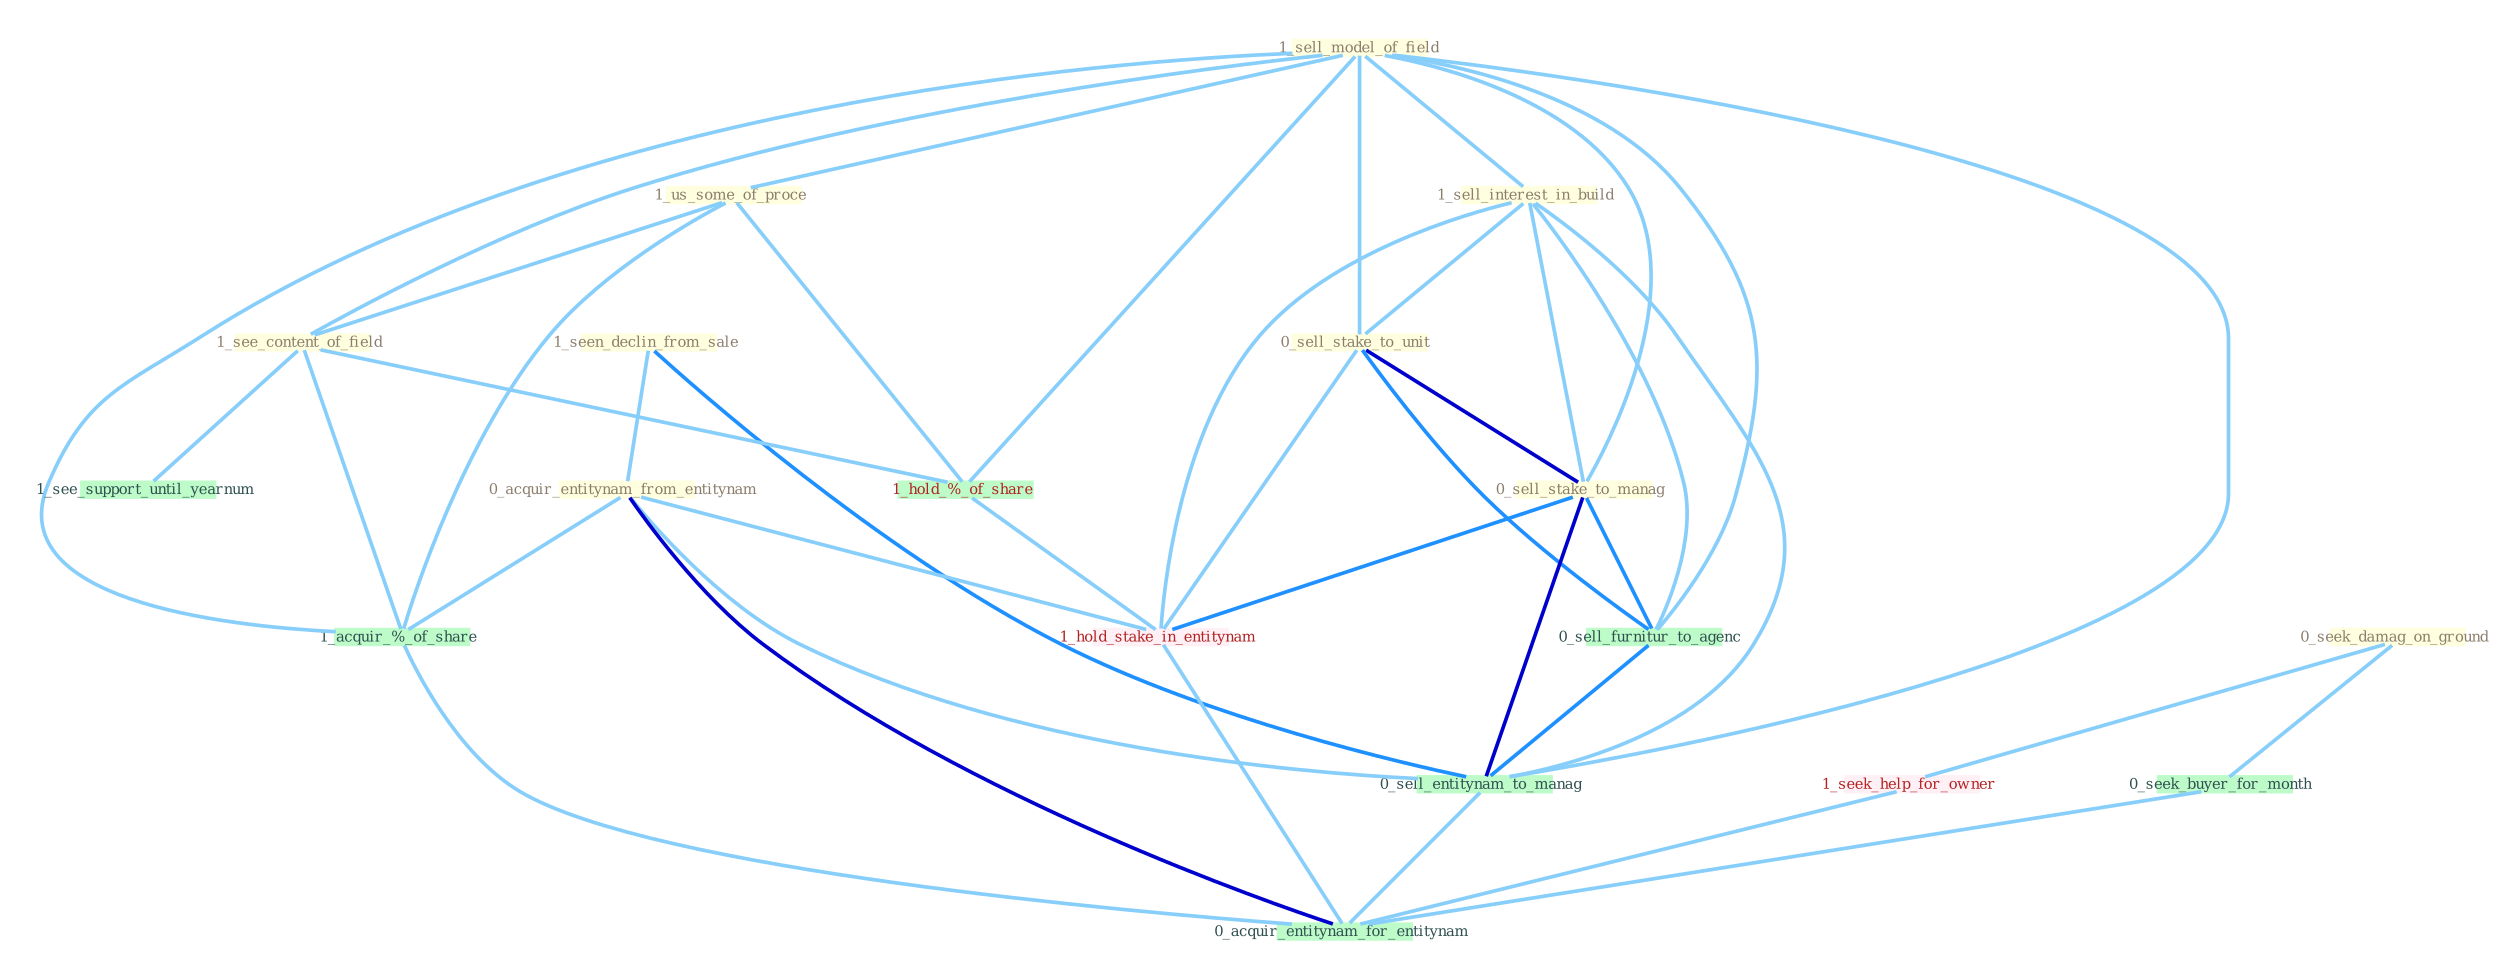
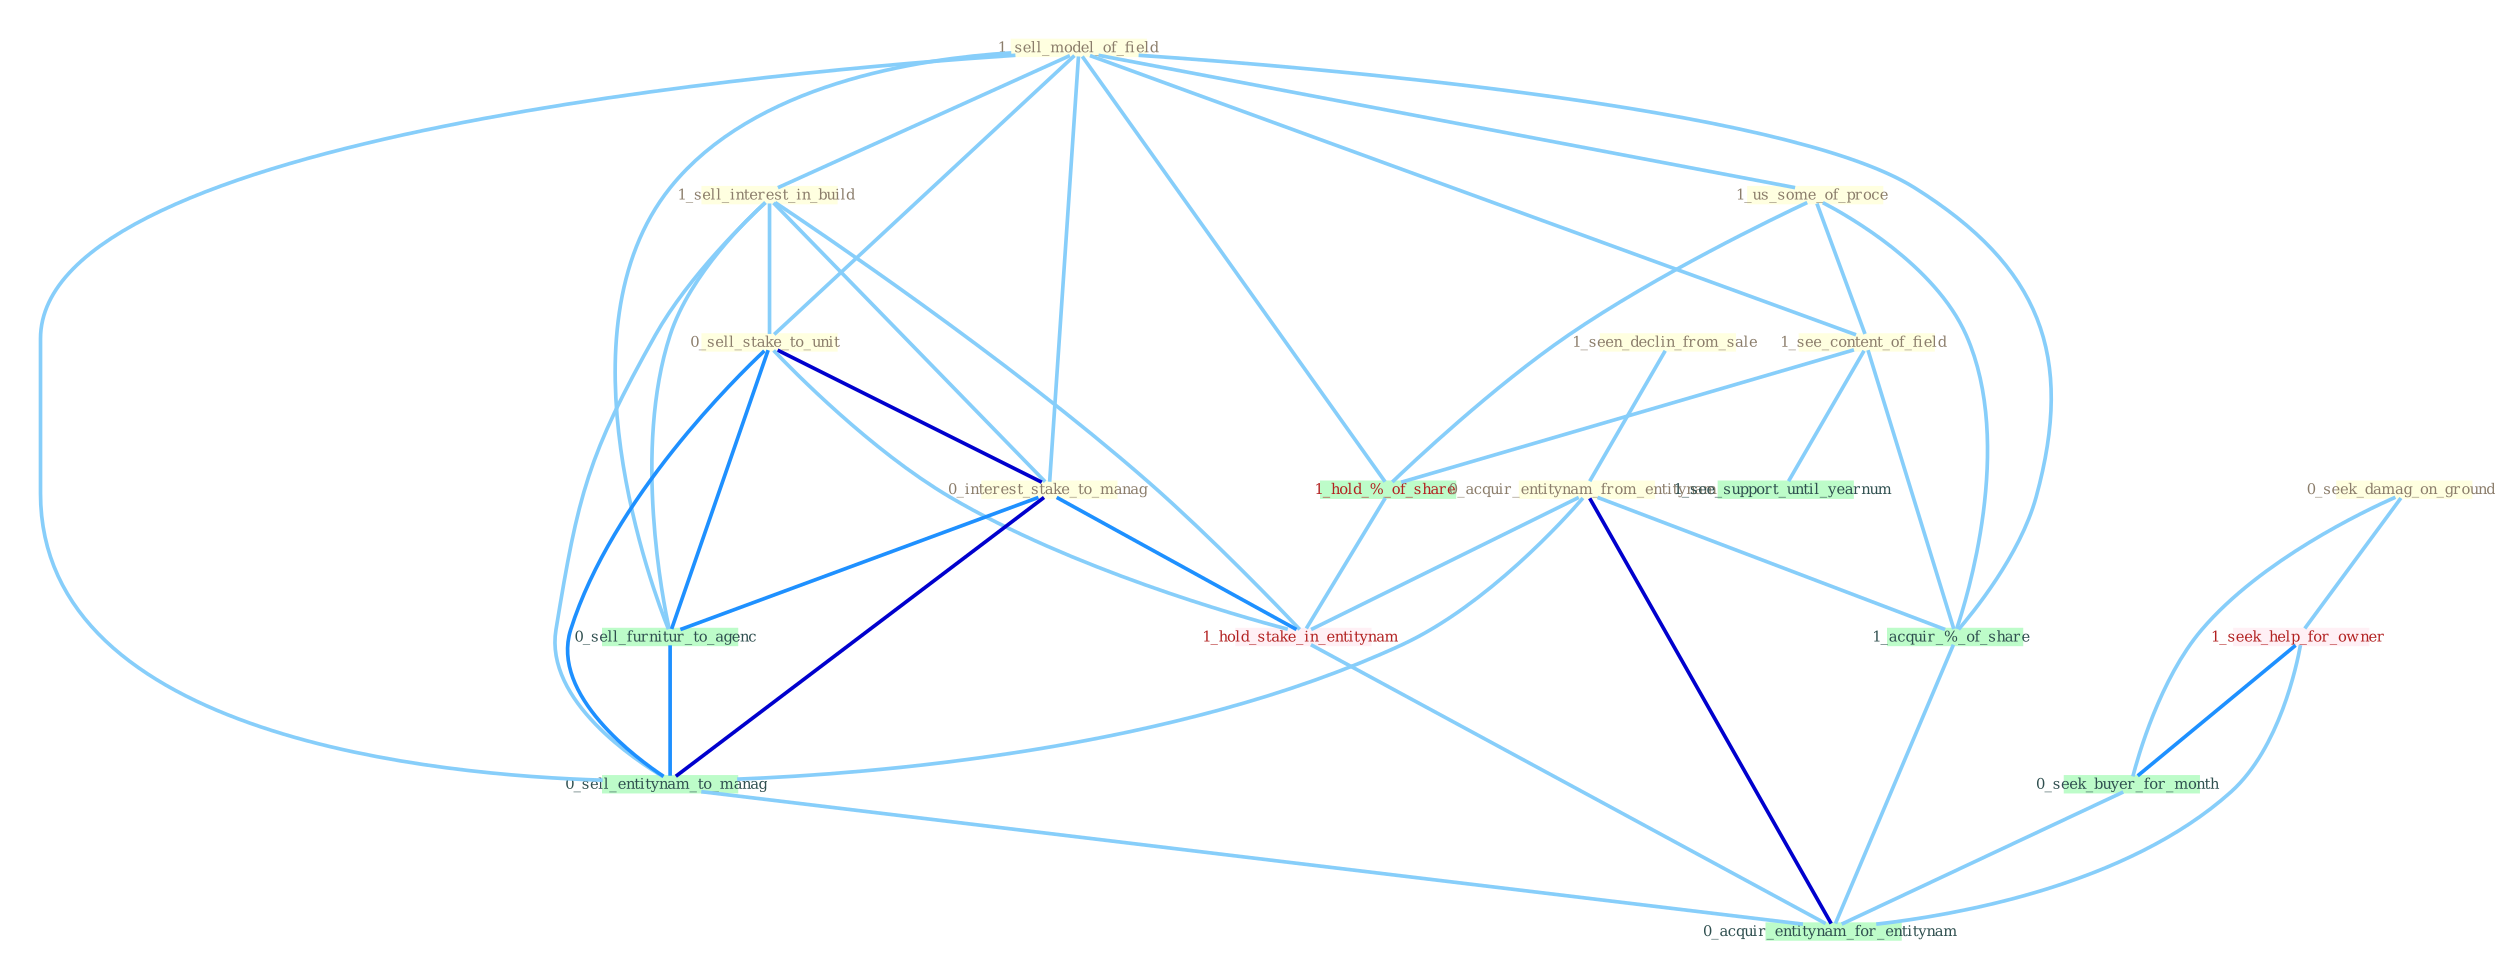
(1584, 490) -> (1049, 490)
(1028, 626) -> (602, 557)
none -> (2217, 711)
